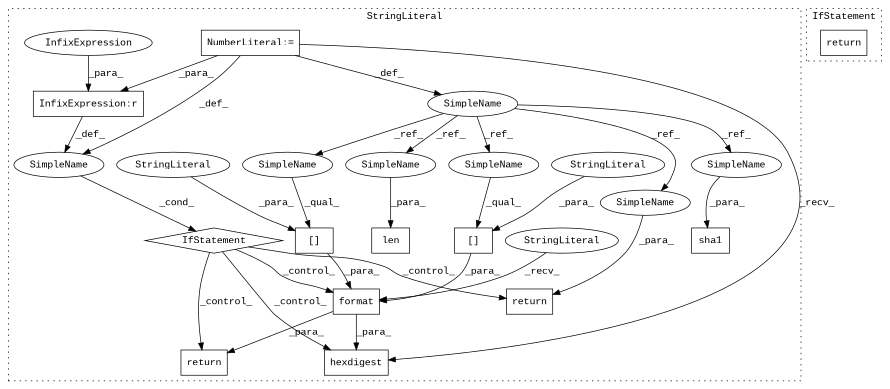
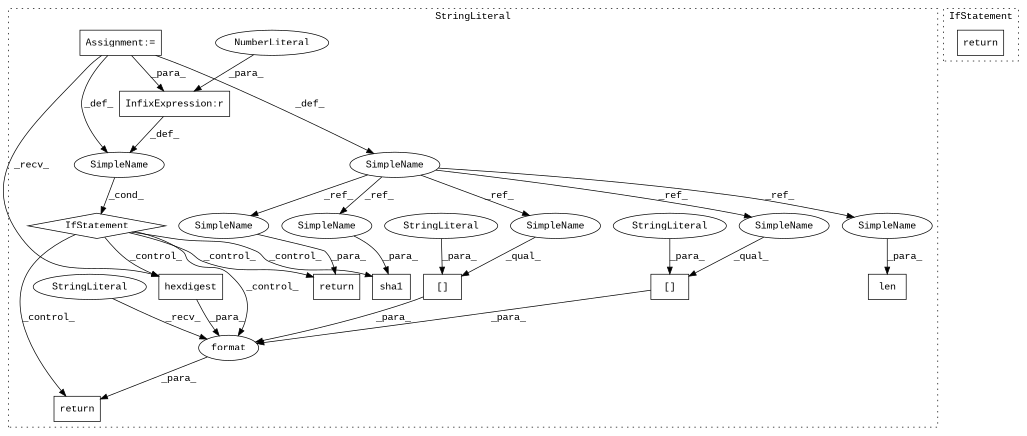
(88, 43) -> (272, 43)
(250, 43) -> (121, 43)
none -> (251, 249)
(356, 302) -> (229, 348)
(356, 329) -> (205, 315)
